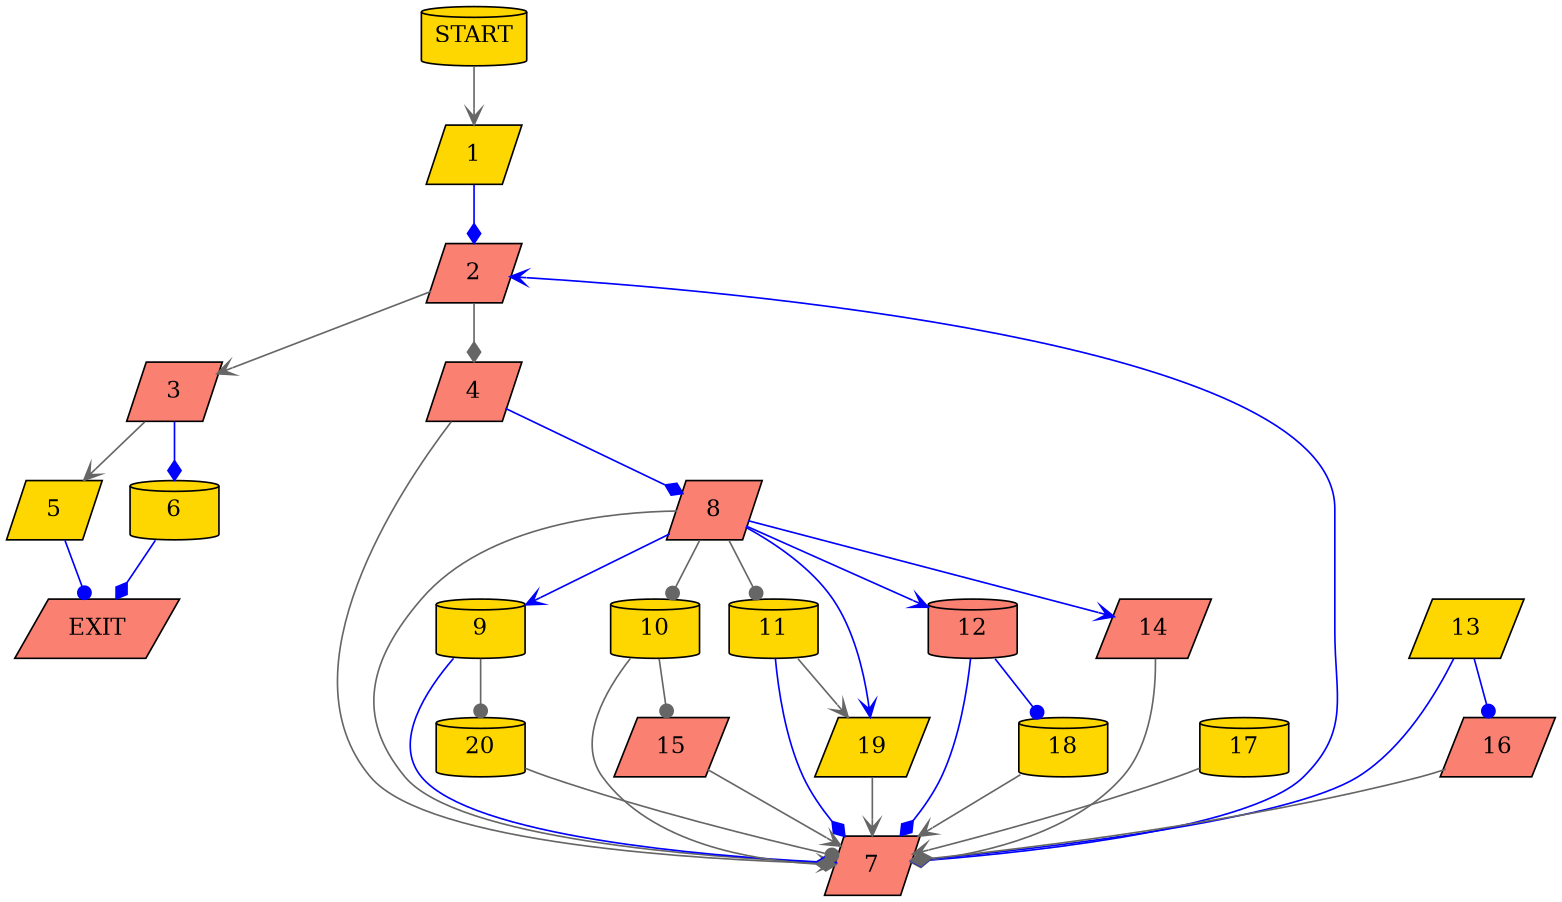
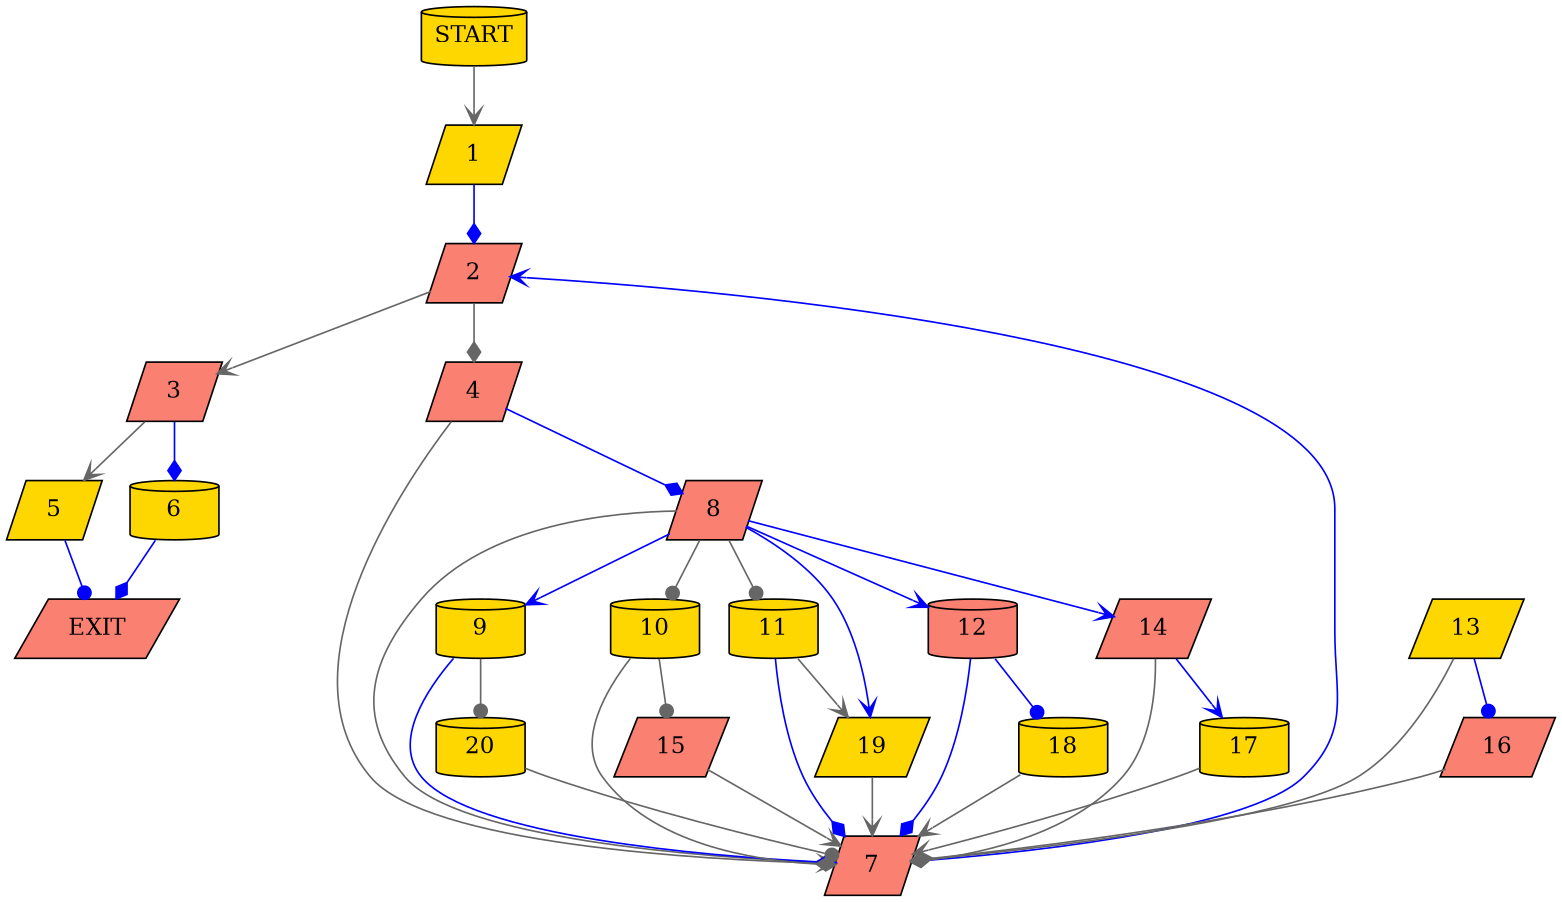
none -> (1194, 682)
(1350, 780) -> (1350, 780)
